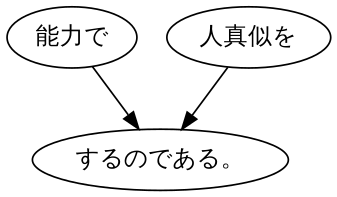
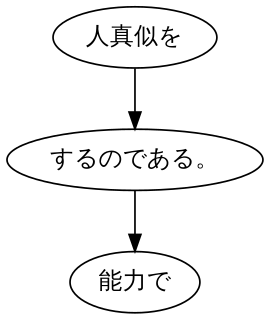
(110, 91) -> (135, 213)
